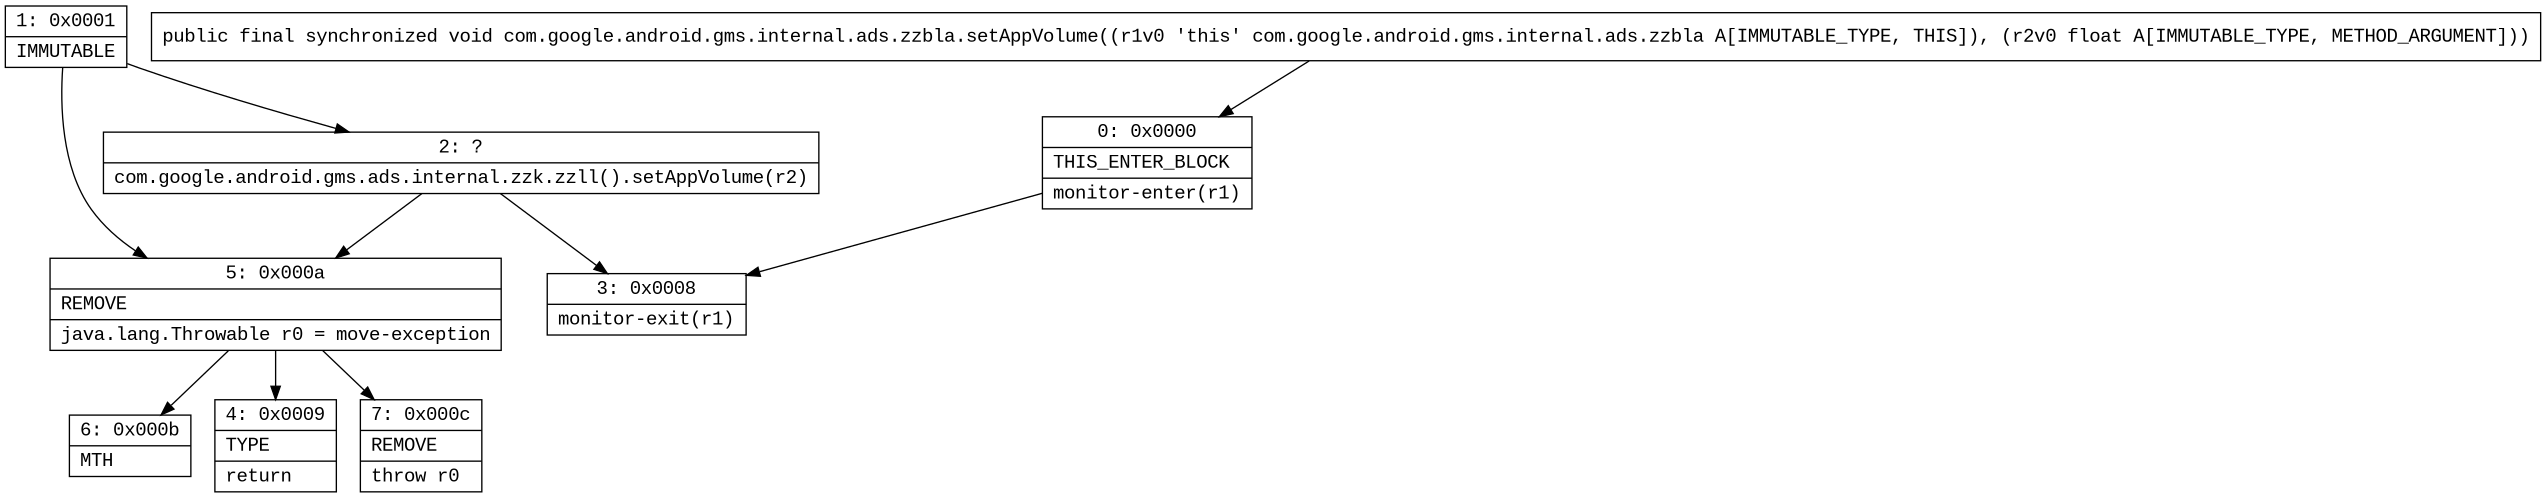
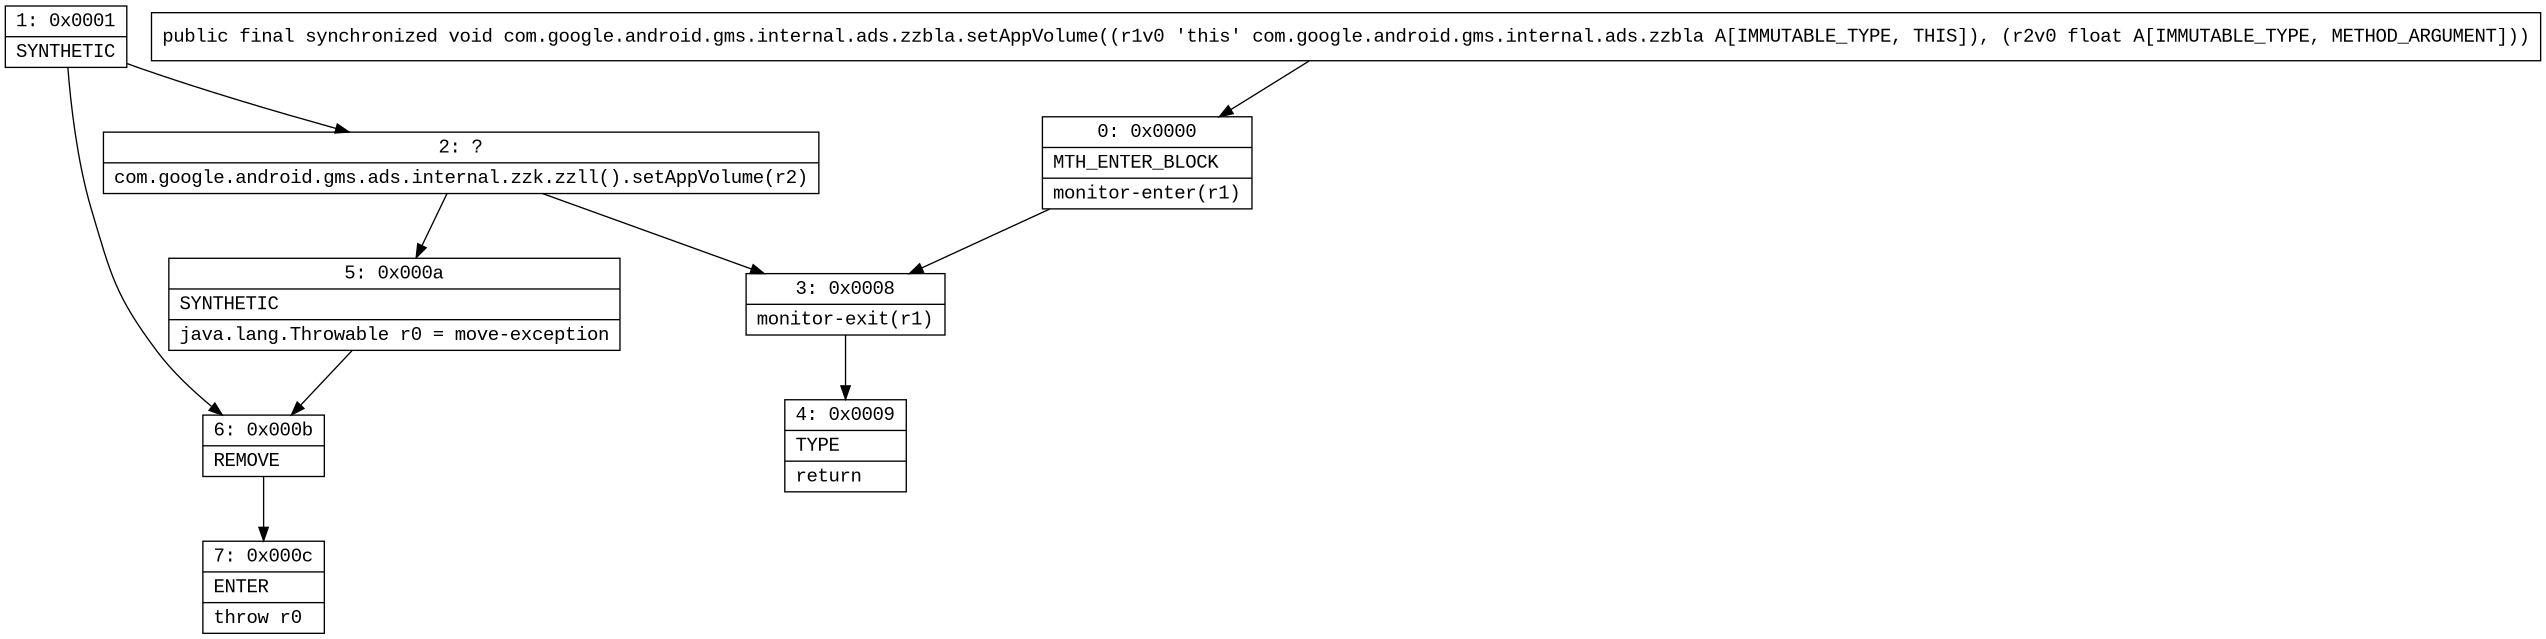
(66, 51) -> (66, 51)
(1142, 162) -> (1136, 162)
(73, 171) -> (105, 253)
(94, 304) -> (230, 304)
(276, 368) -> (846, 360)
(344, 370) -> (264, 502)
(404, 445) -> (242, 587)
(97, 460) -> (247, 460)
